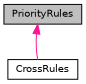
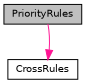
(36, 47) -> (49, 37)
